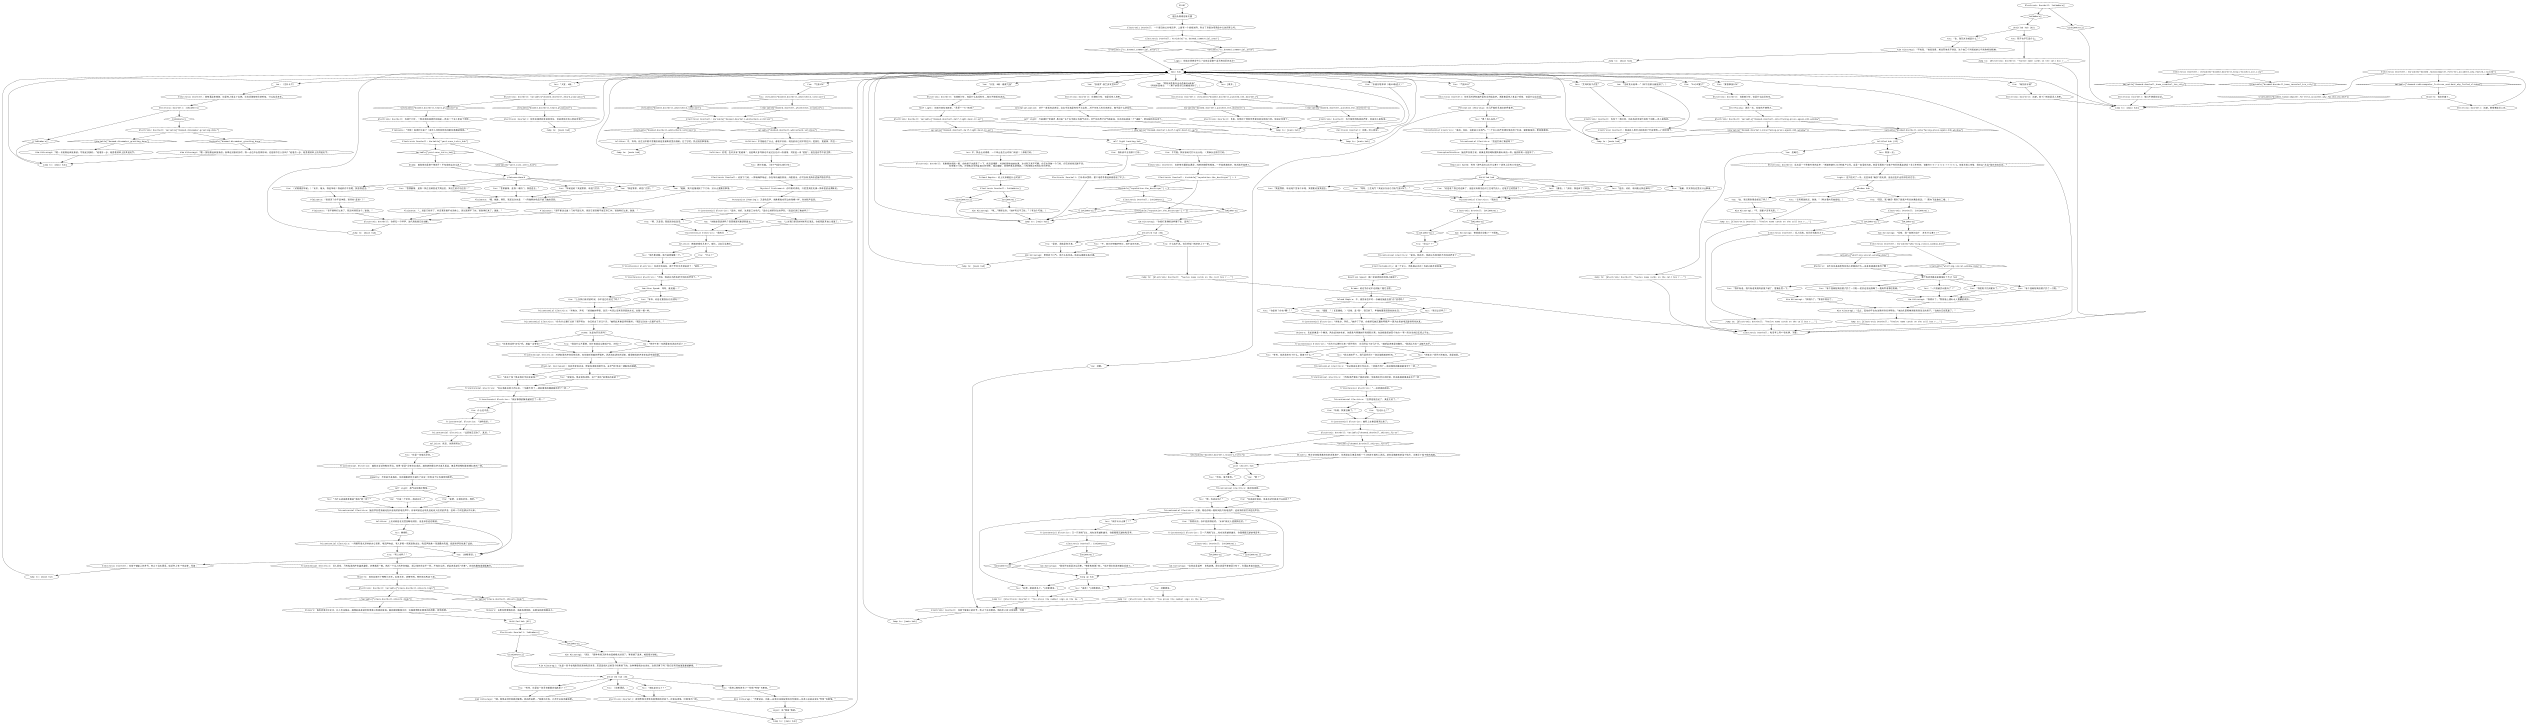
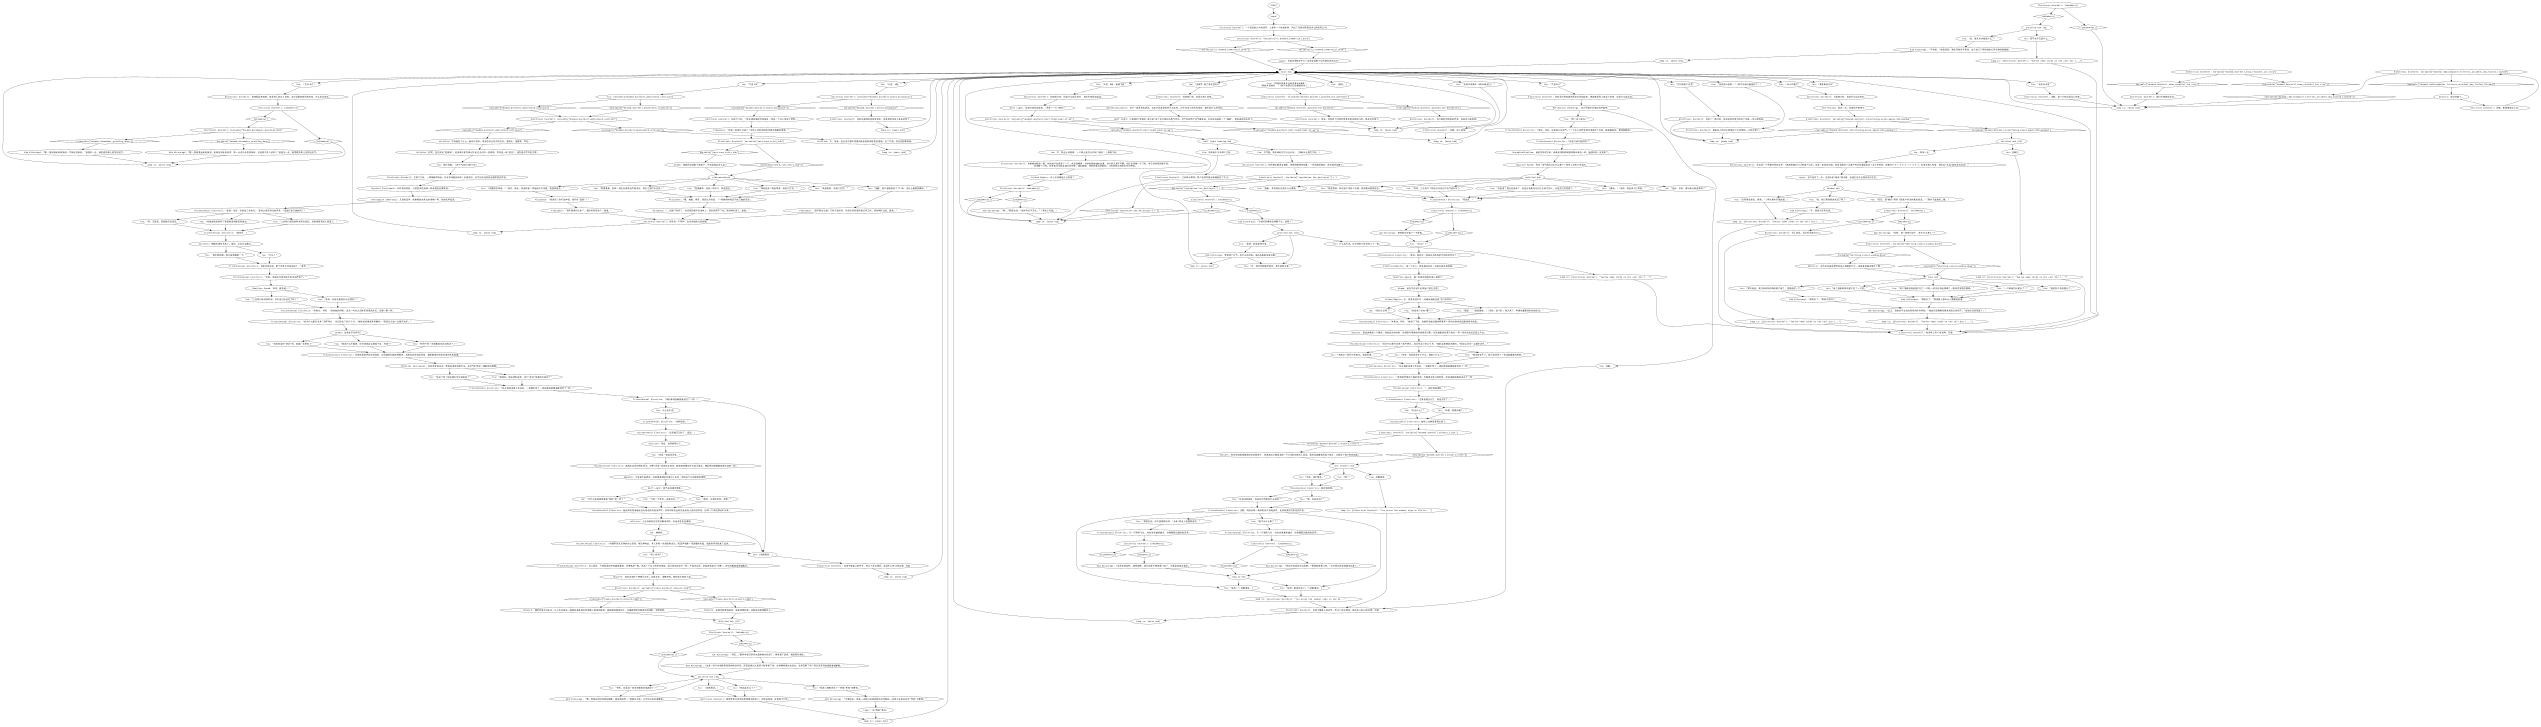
(1182, 16) -> (1274, 16)
(1091, 249) -> (1254, 260)
(1939, 277) -> (1933, 277)
none -> (1360, 471)
